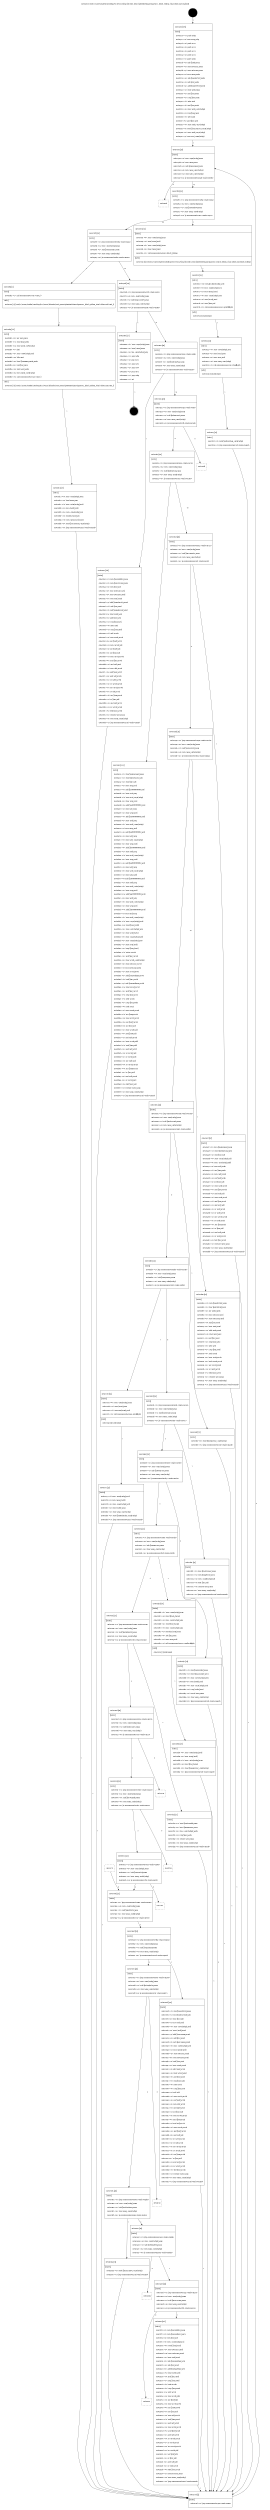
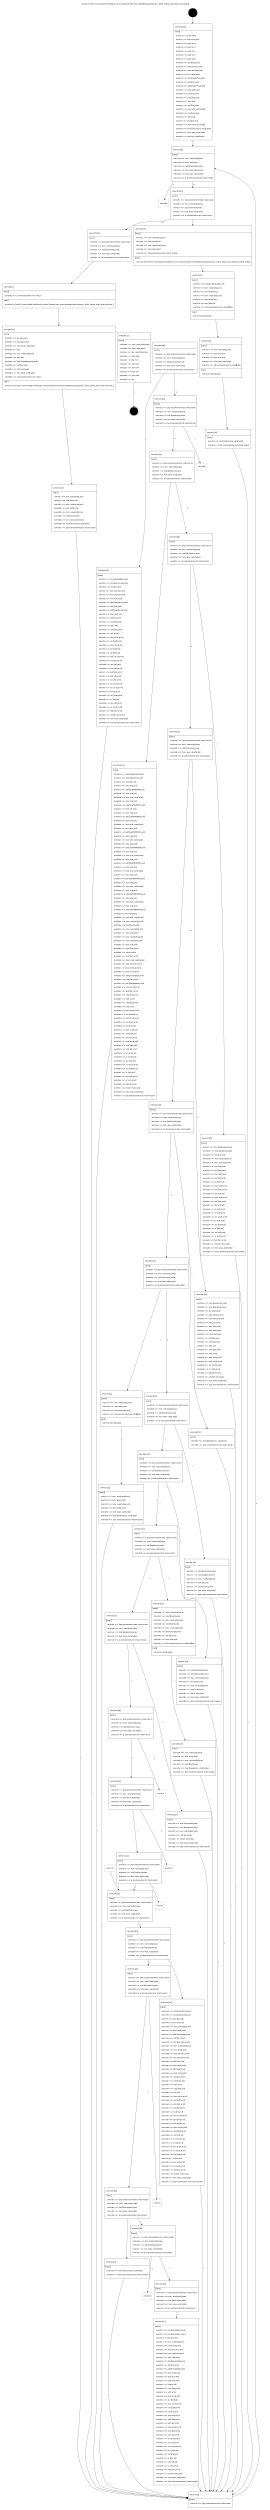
(139, 296) -> none
(147, 2402) -> none
